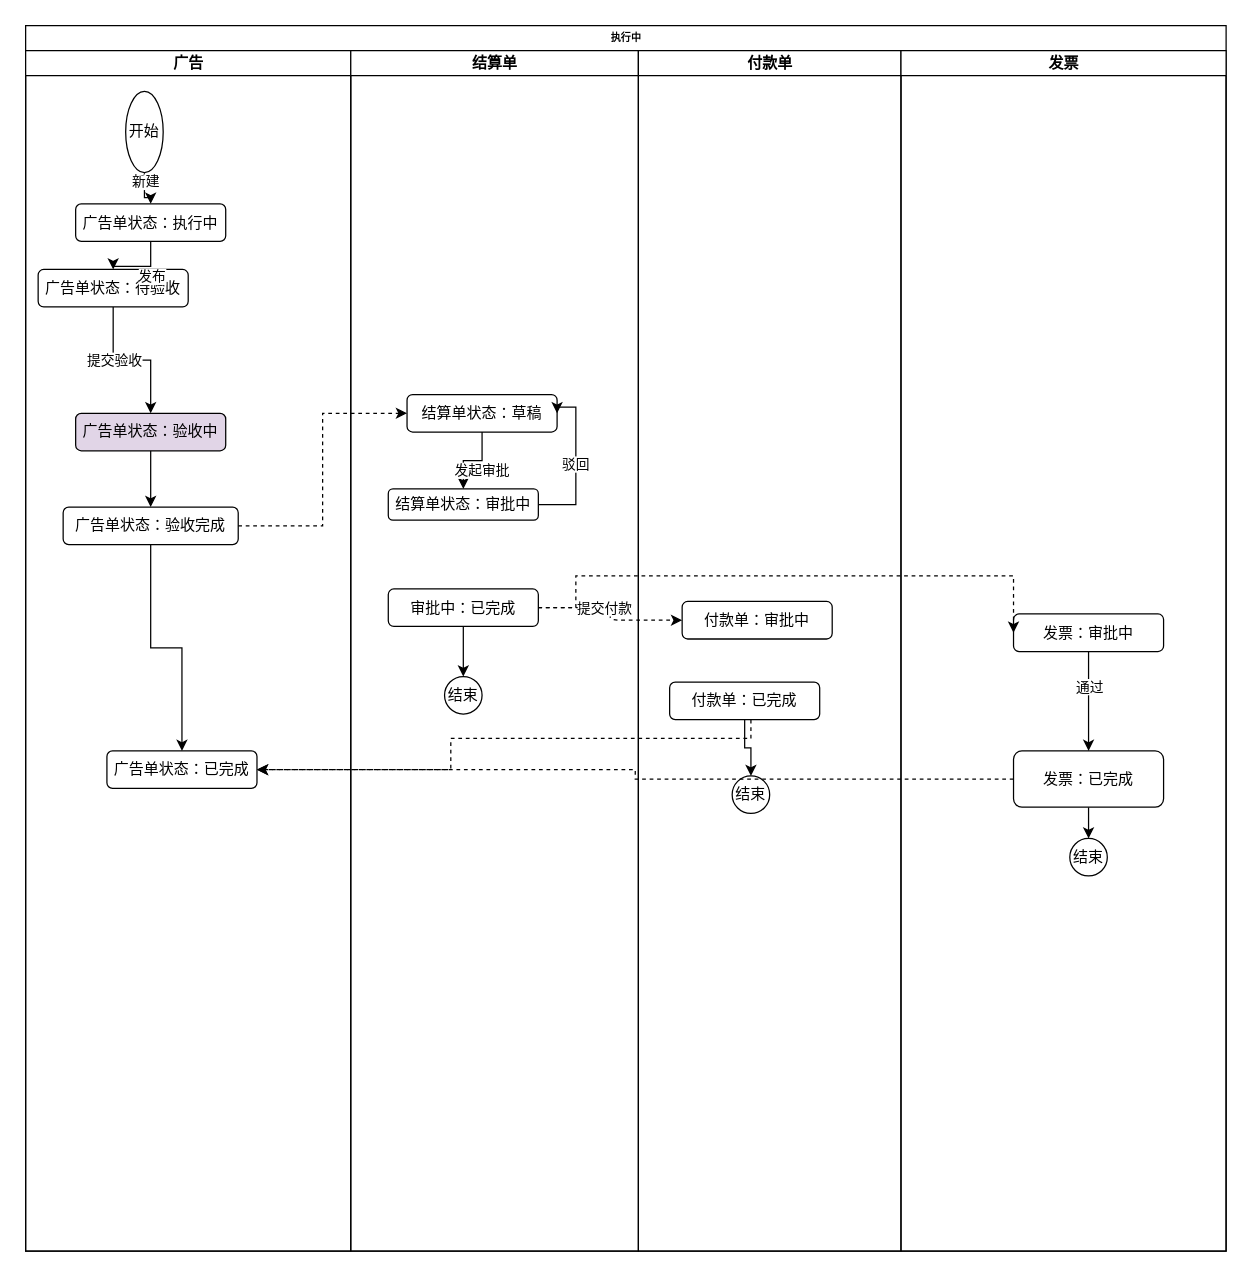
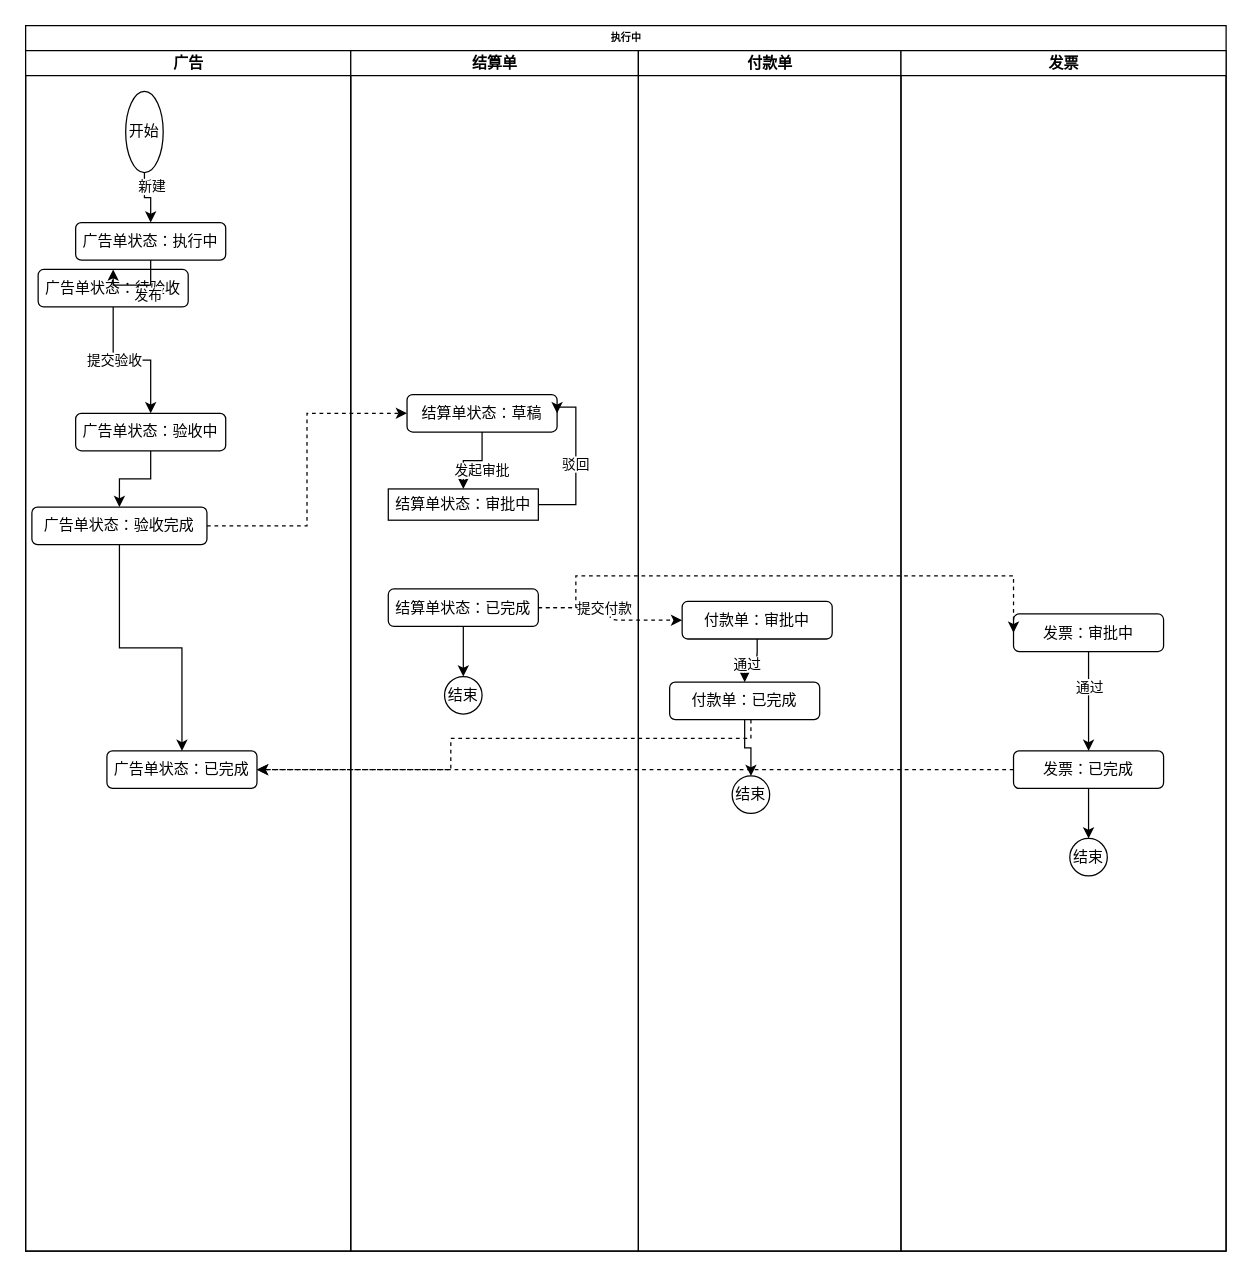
(151, 223) -> (151, 241)
(151, 432) -> (151, 432)
(463, 504) -> (463, 504)
(151, 526) -> (119, 526)
(463, 608) -> (463, 608)
none -> (754, 663)
(1088, 779) -> (1088, 769)
